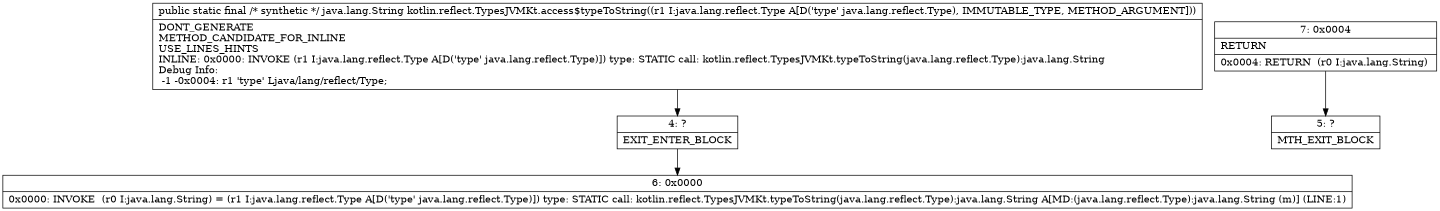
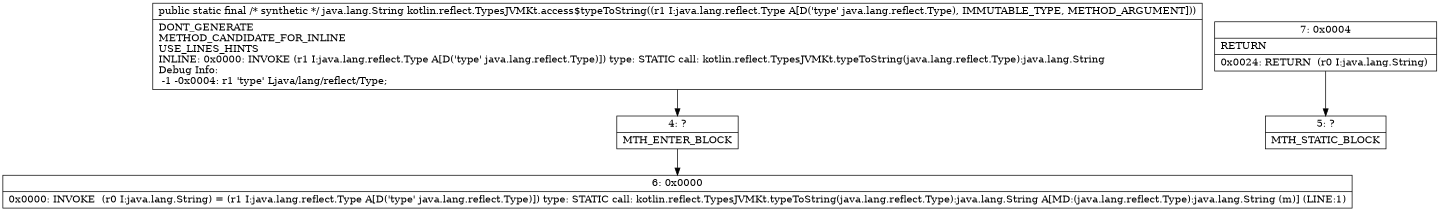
(1326, 62) -> (1326, 62)
(677, 140) -> (677, 140)
(1326, 140) -> (1326, 140)
